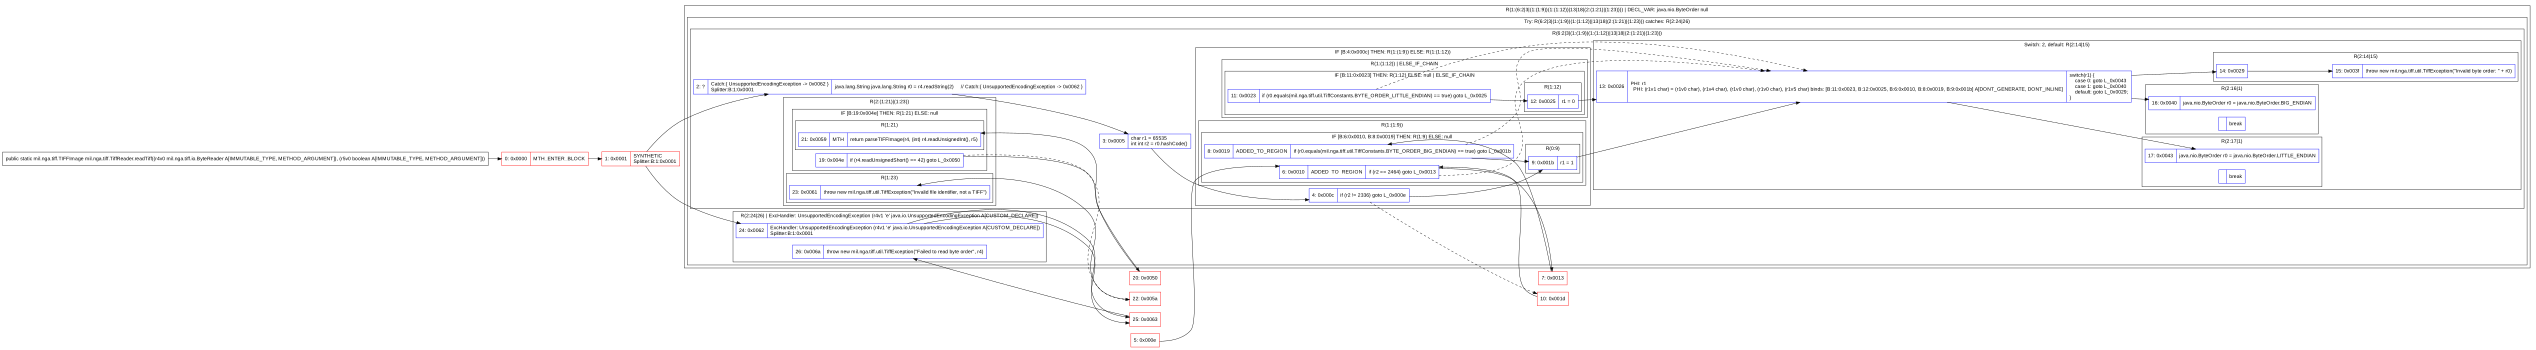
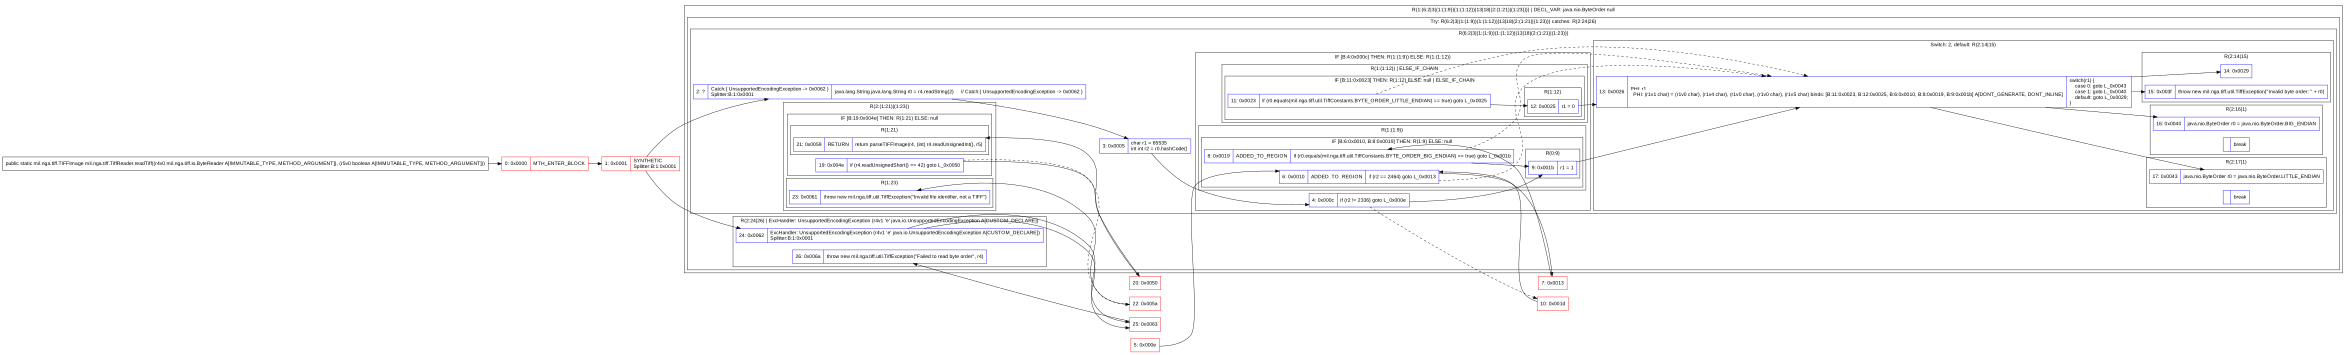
(2288, 71) -> (2136, 92)
(838, 139) -> (838, 144)
